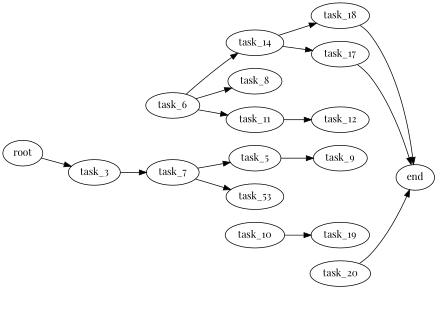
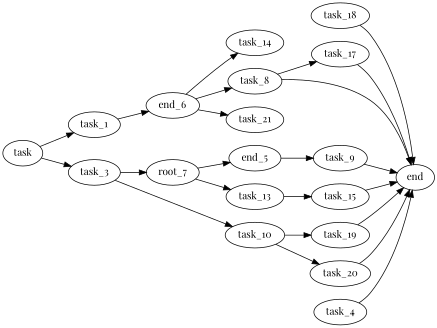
(294, 30) -> none
(294, 48) -> (294, 69)
none -> (361, 95)
(173, 105) -> (173, 105)
(255, 120) -> (255, 120)
(340, 120) -> none
none -> (94, 125)
(23, 153) -> (23, 153)
(255, 158) -> (255, 158)
none -> (377, 168)
(173, 172) -> (173, 172)
(255, 197) -> (255, 197)
none -> (340, 197)
none -> (170, 202)
none -> (379, 209)
none -> (294, 253)
none -> (340, 312)
